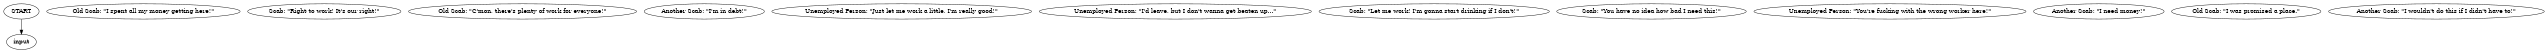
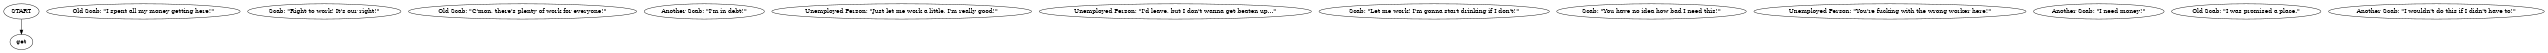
(21, 42) -> (21, 42)
